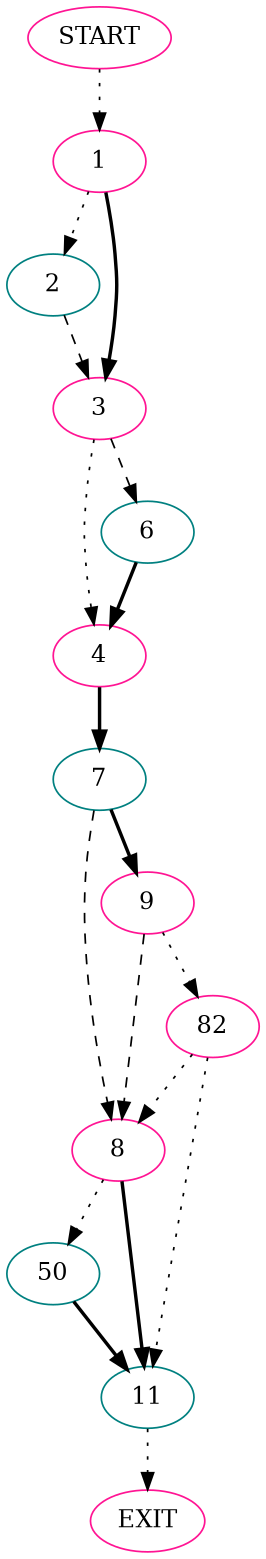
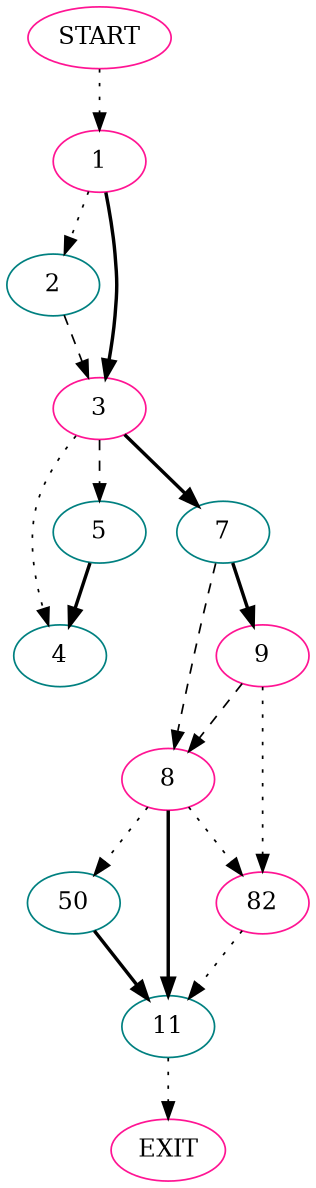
(148, 532) -> (100, 532)
(100, 656) -> (60, 656)
(100, 709) -> (155, 464)
(171, 1082) -> (210, 834)
